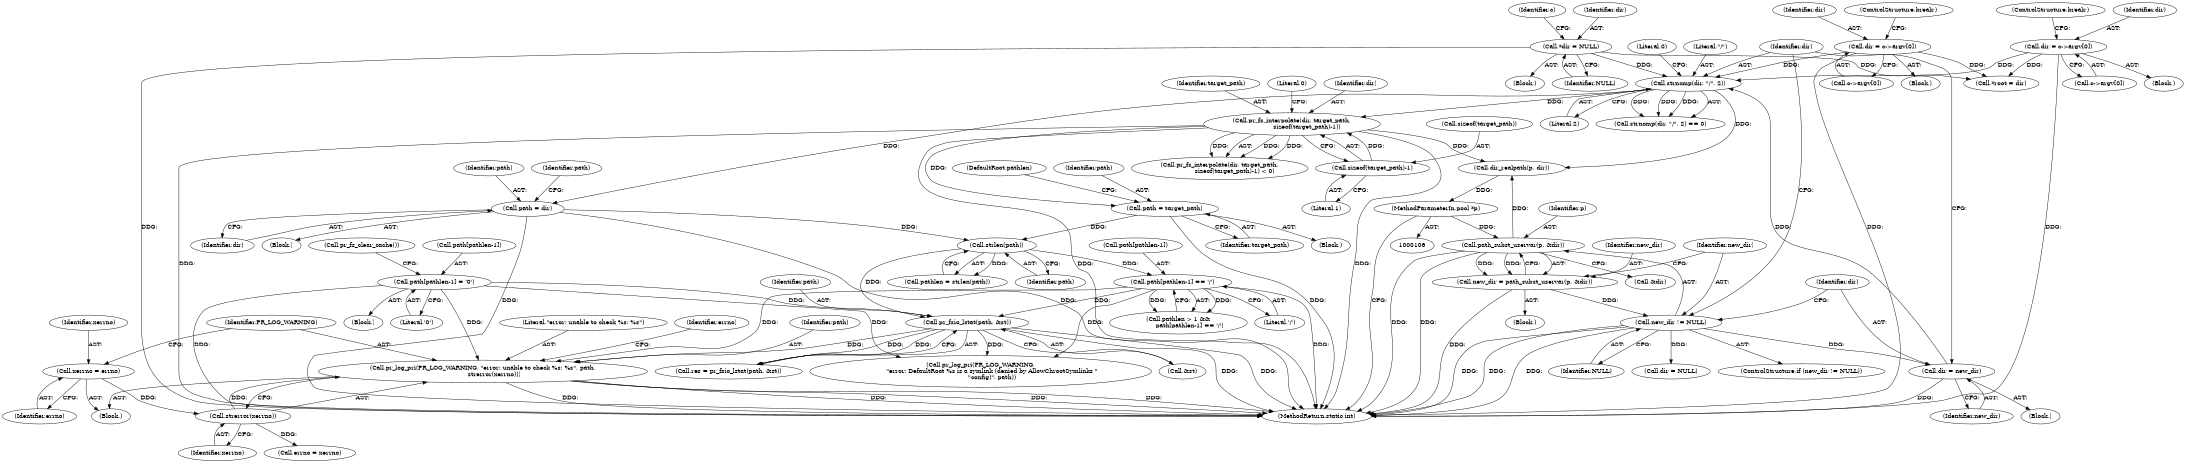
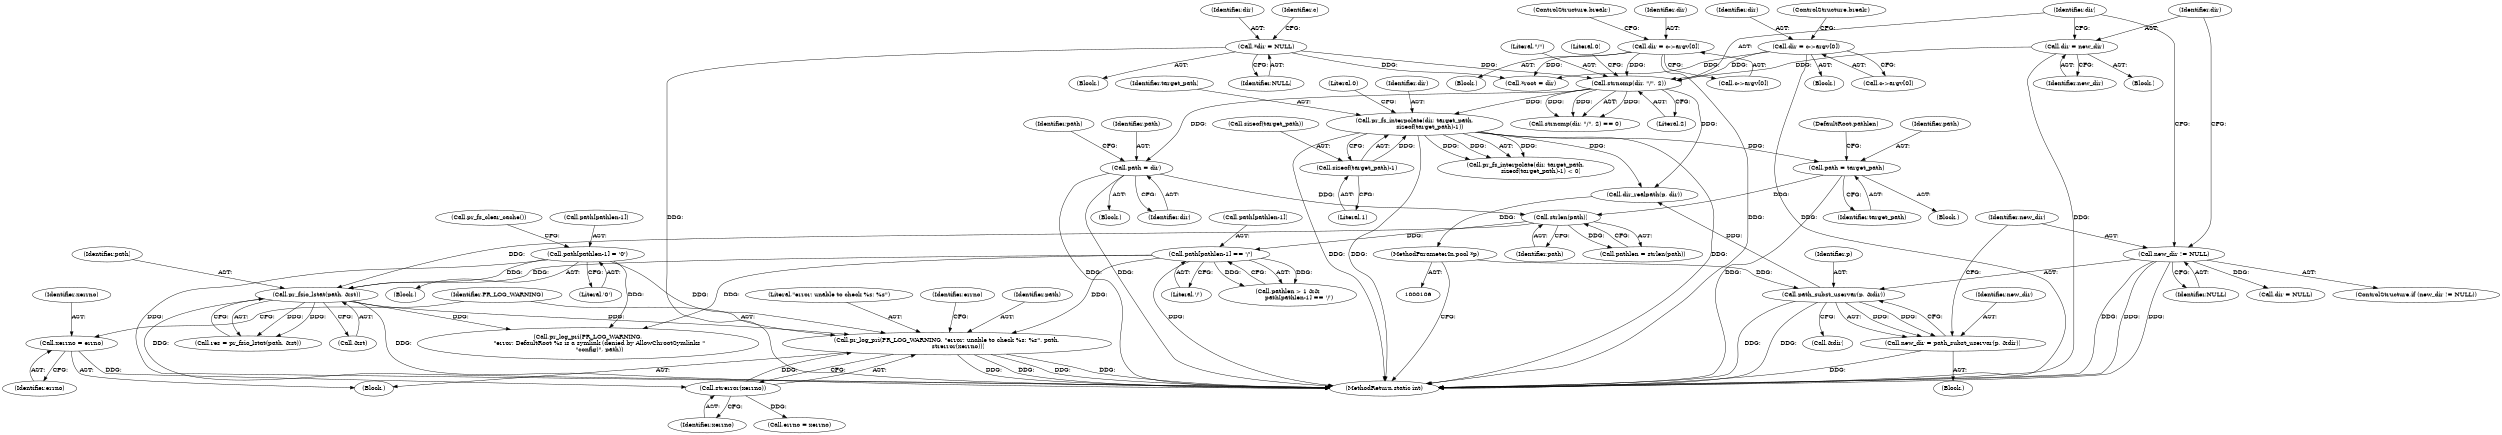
(1597, 302) -> none
(1815, 346) -> none
